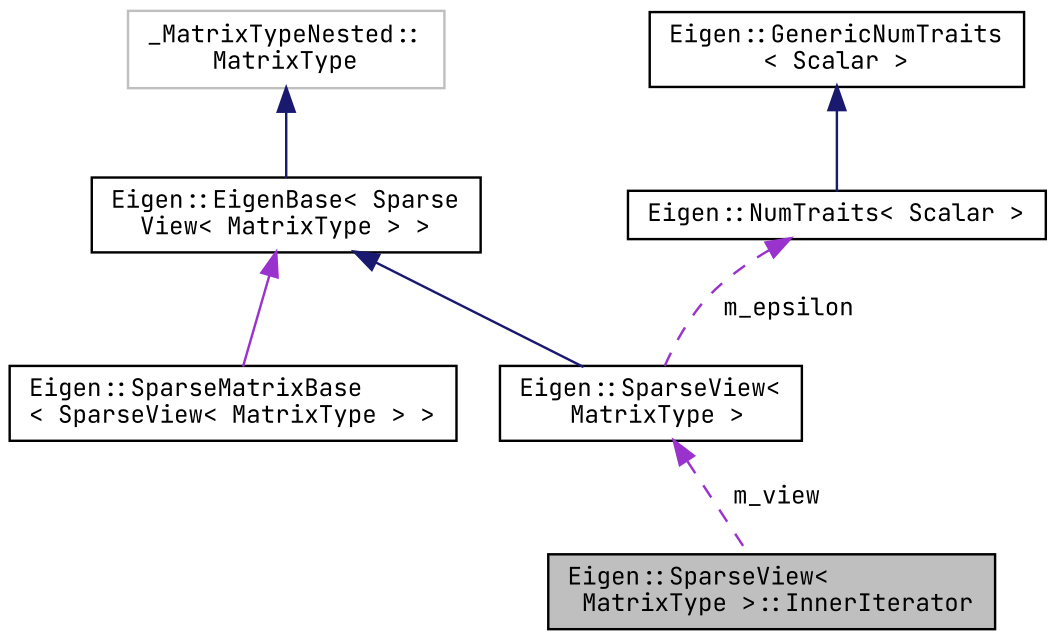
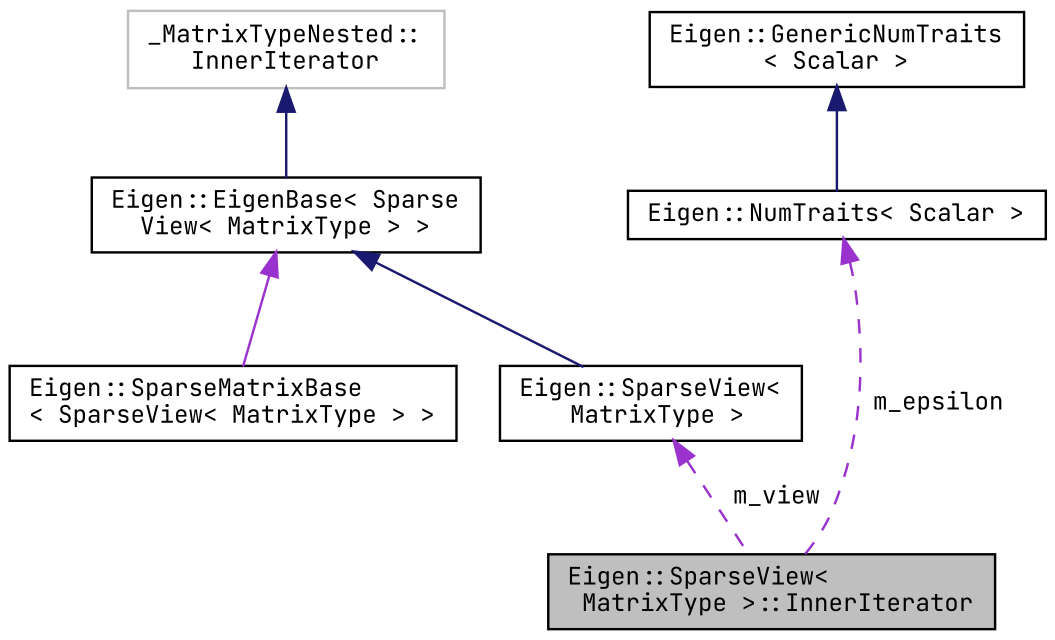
(286, 50) -> (286, 50)
(706, 299) -> (857, 414)
